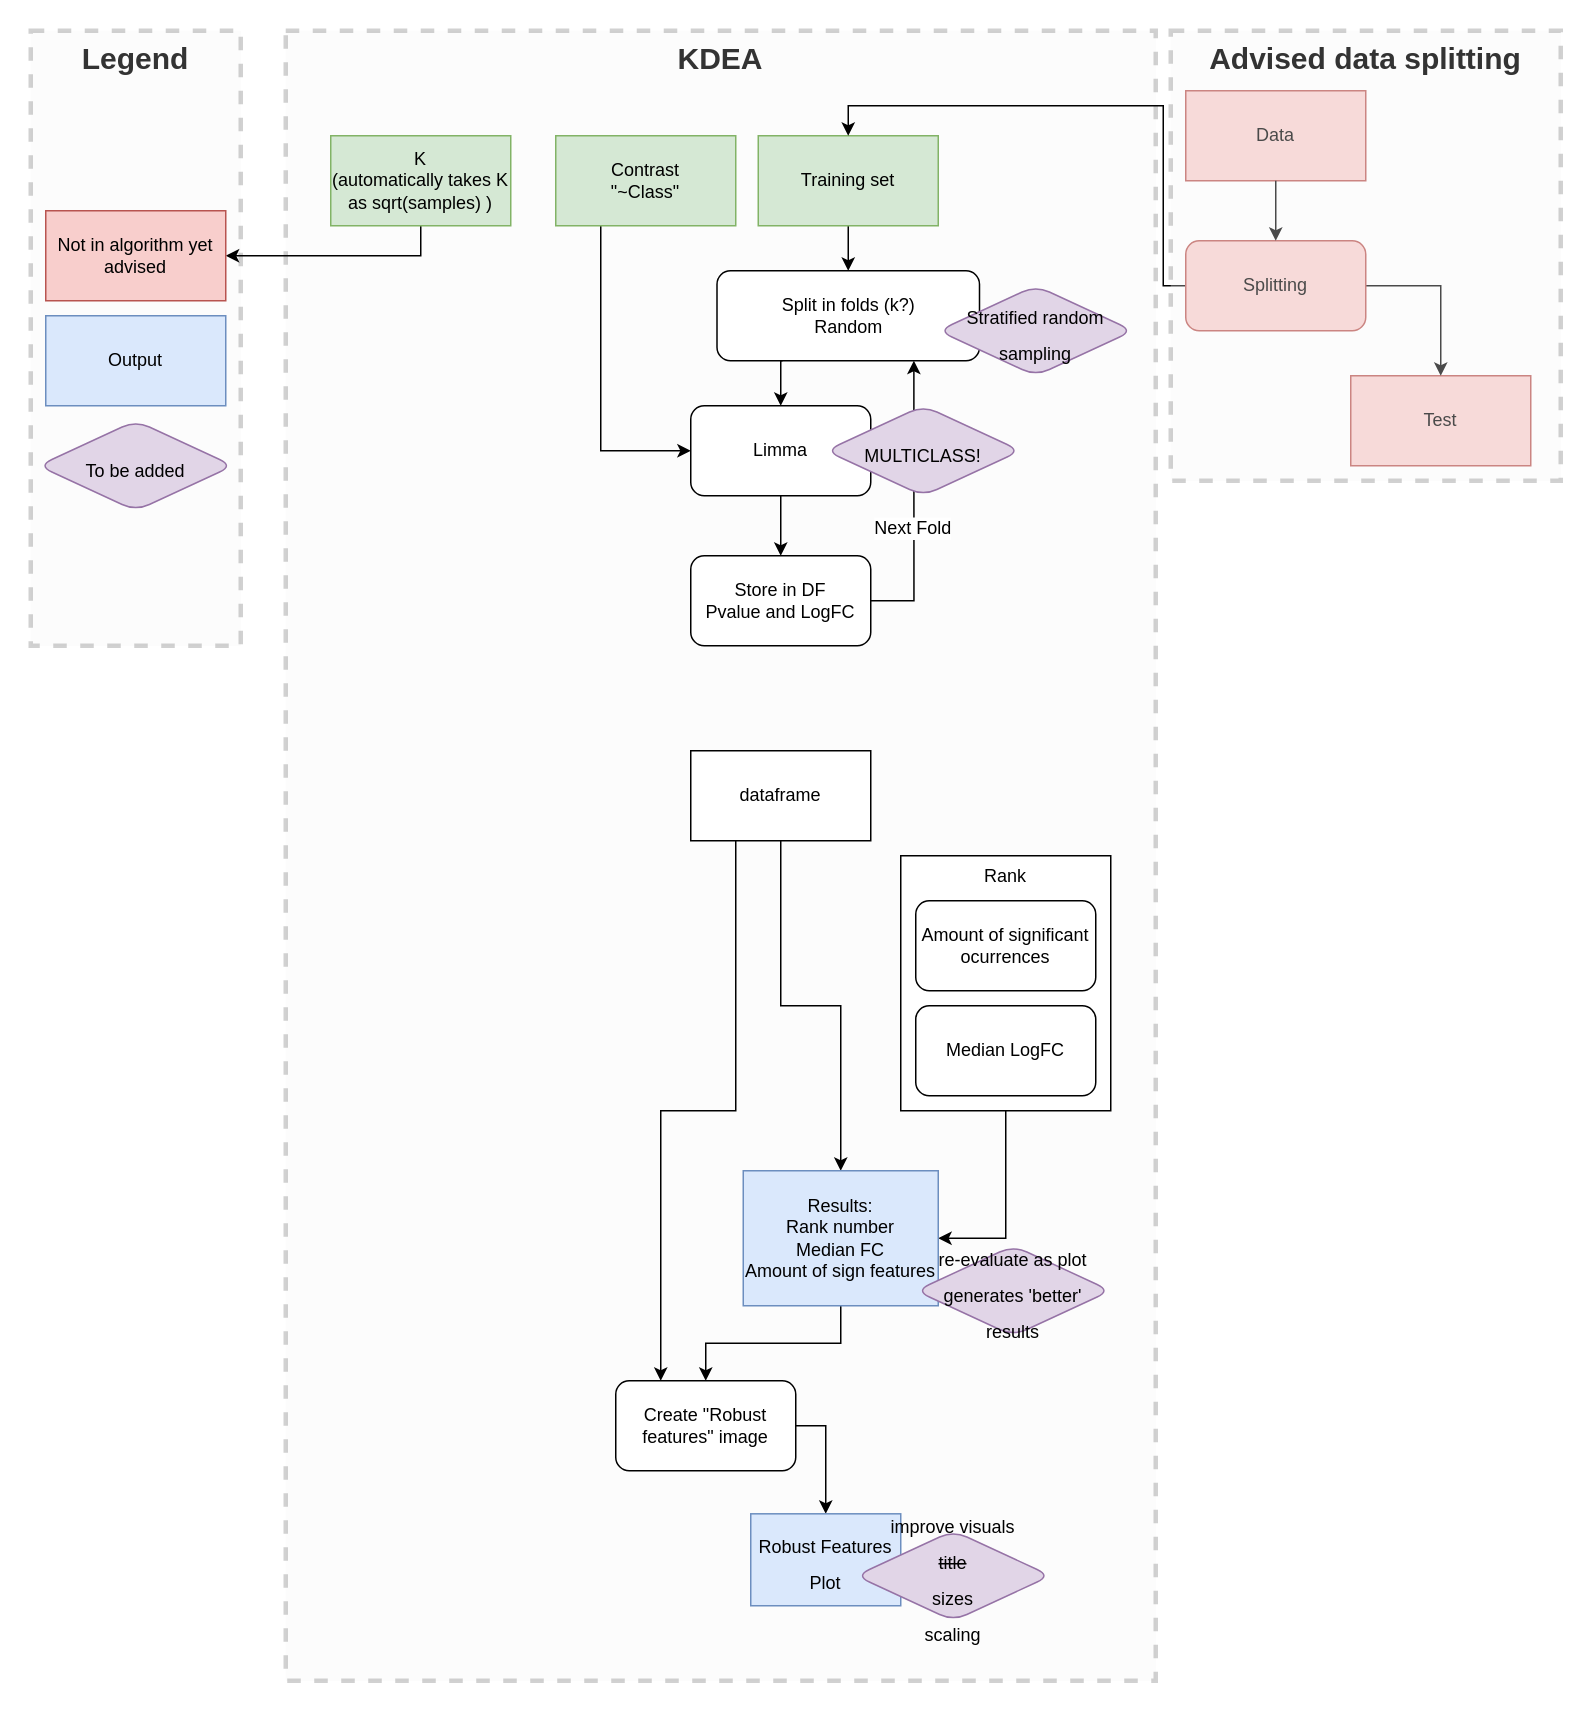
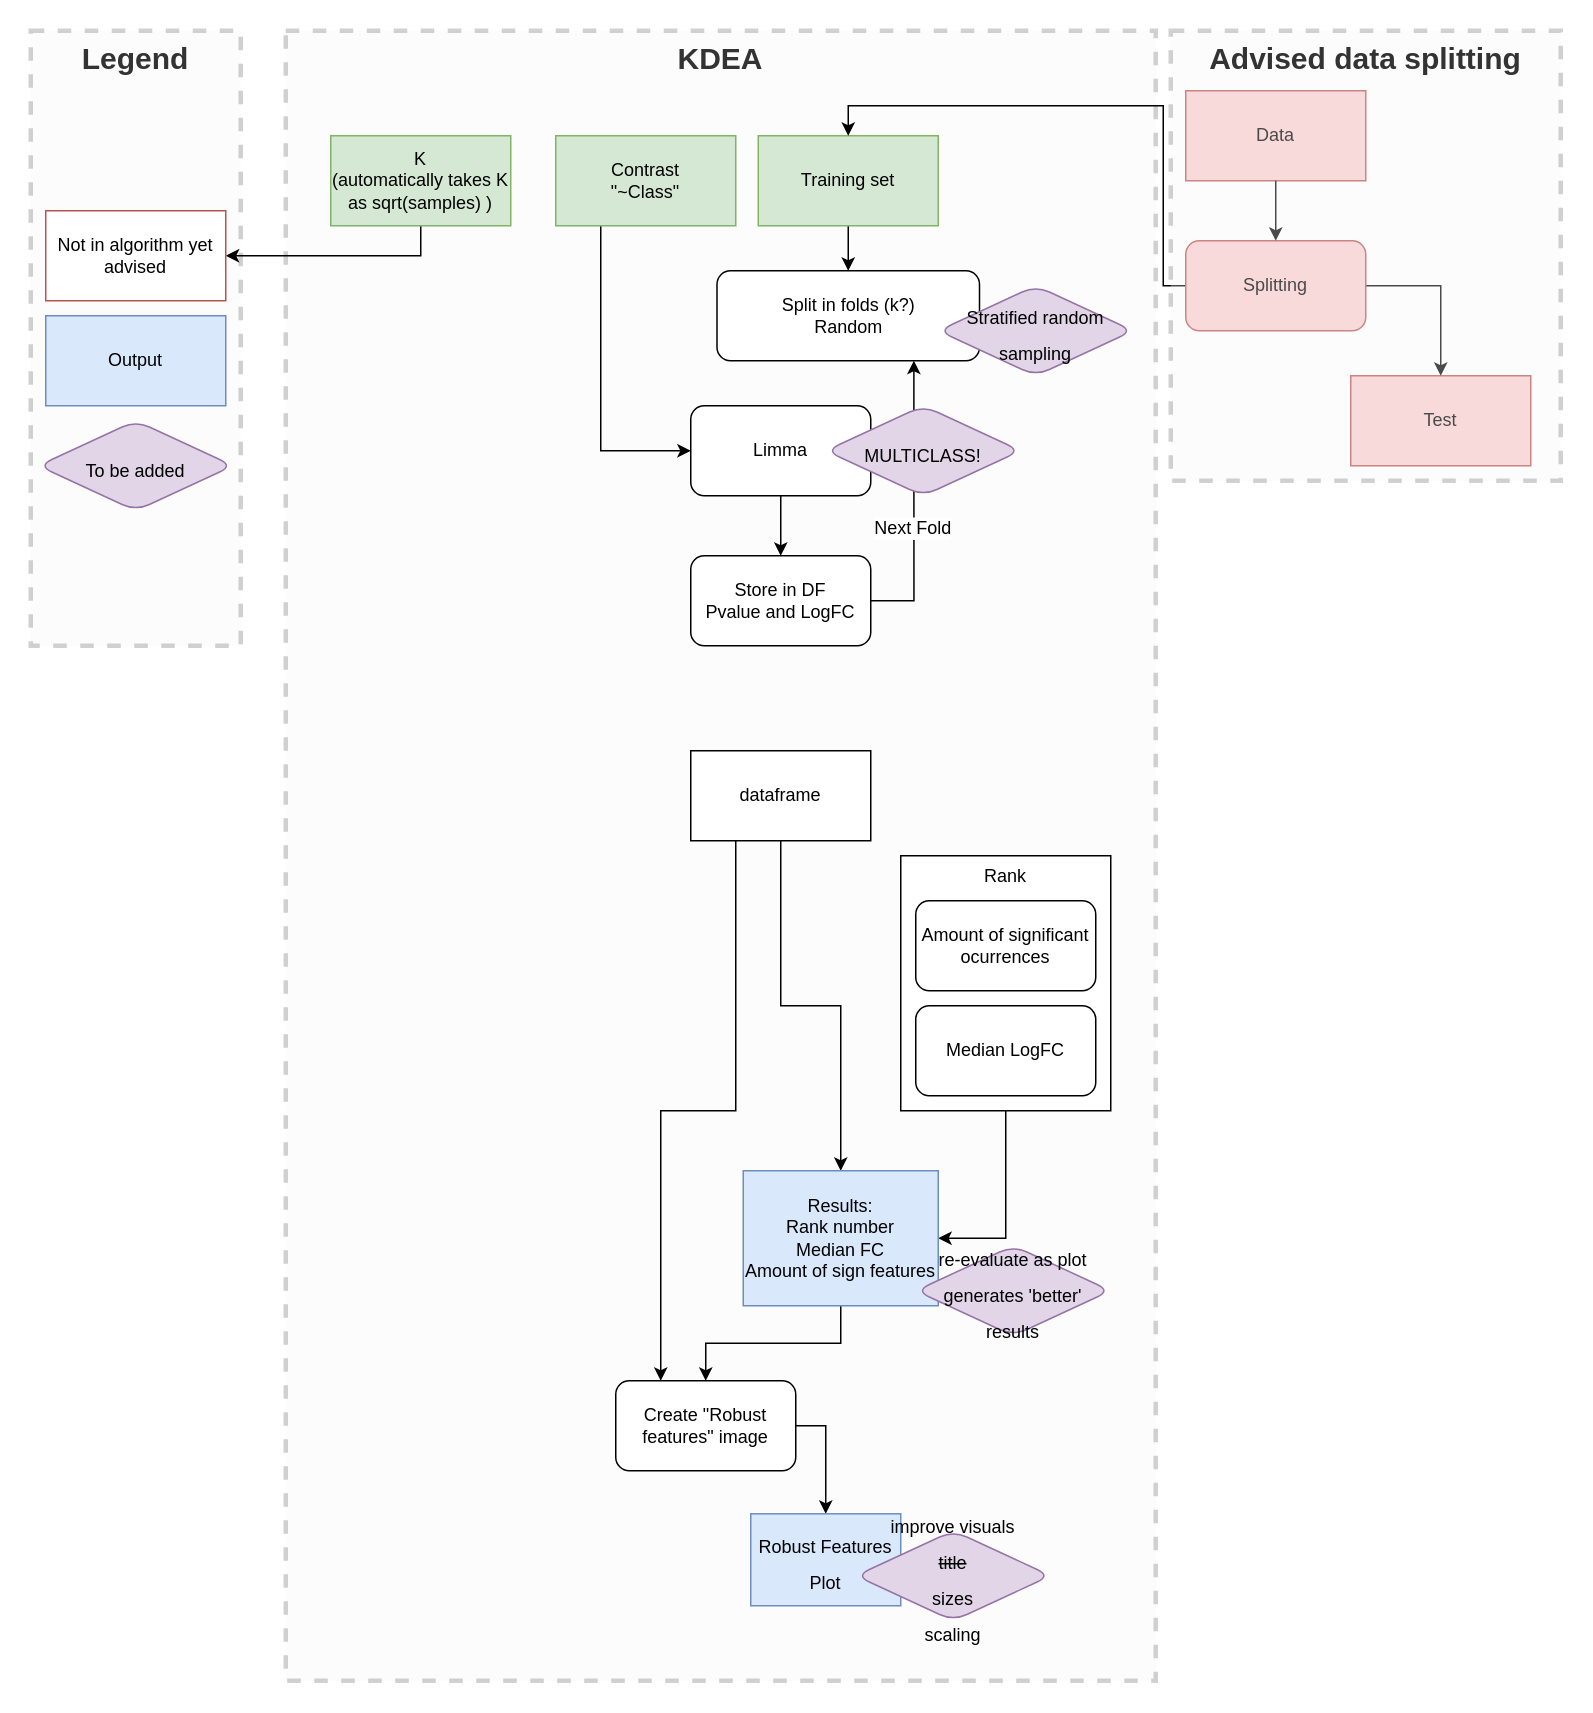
(136, 256) -> (136, 256)
(781, 378) -> none
